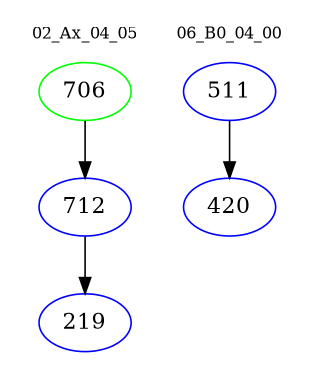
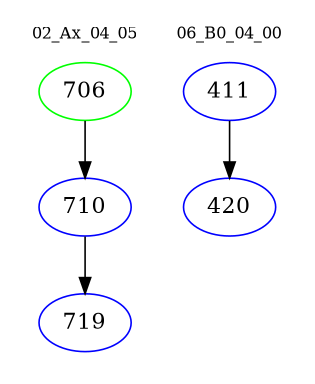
(230, 92) -> (230, 92)
(85, 207) -> (85, 207)
(85, 323) -> (85, 323)
